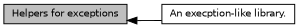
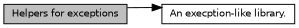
(150, 21) -> (140, 8)
